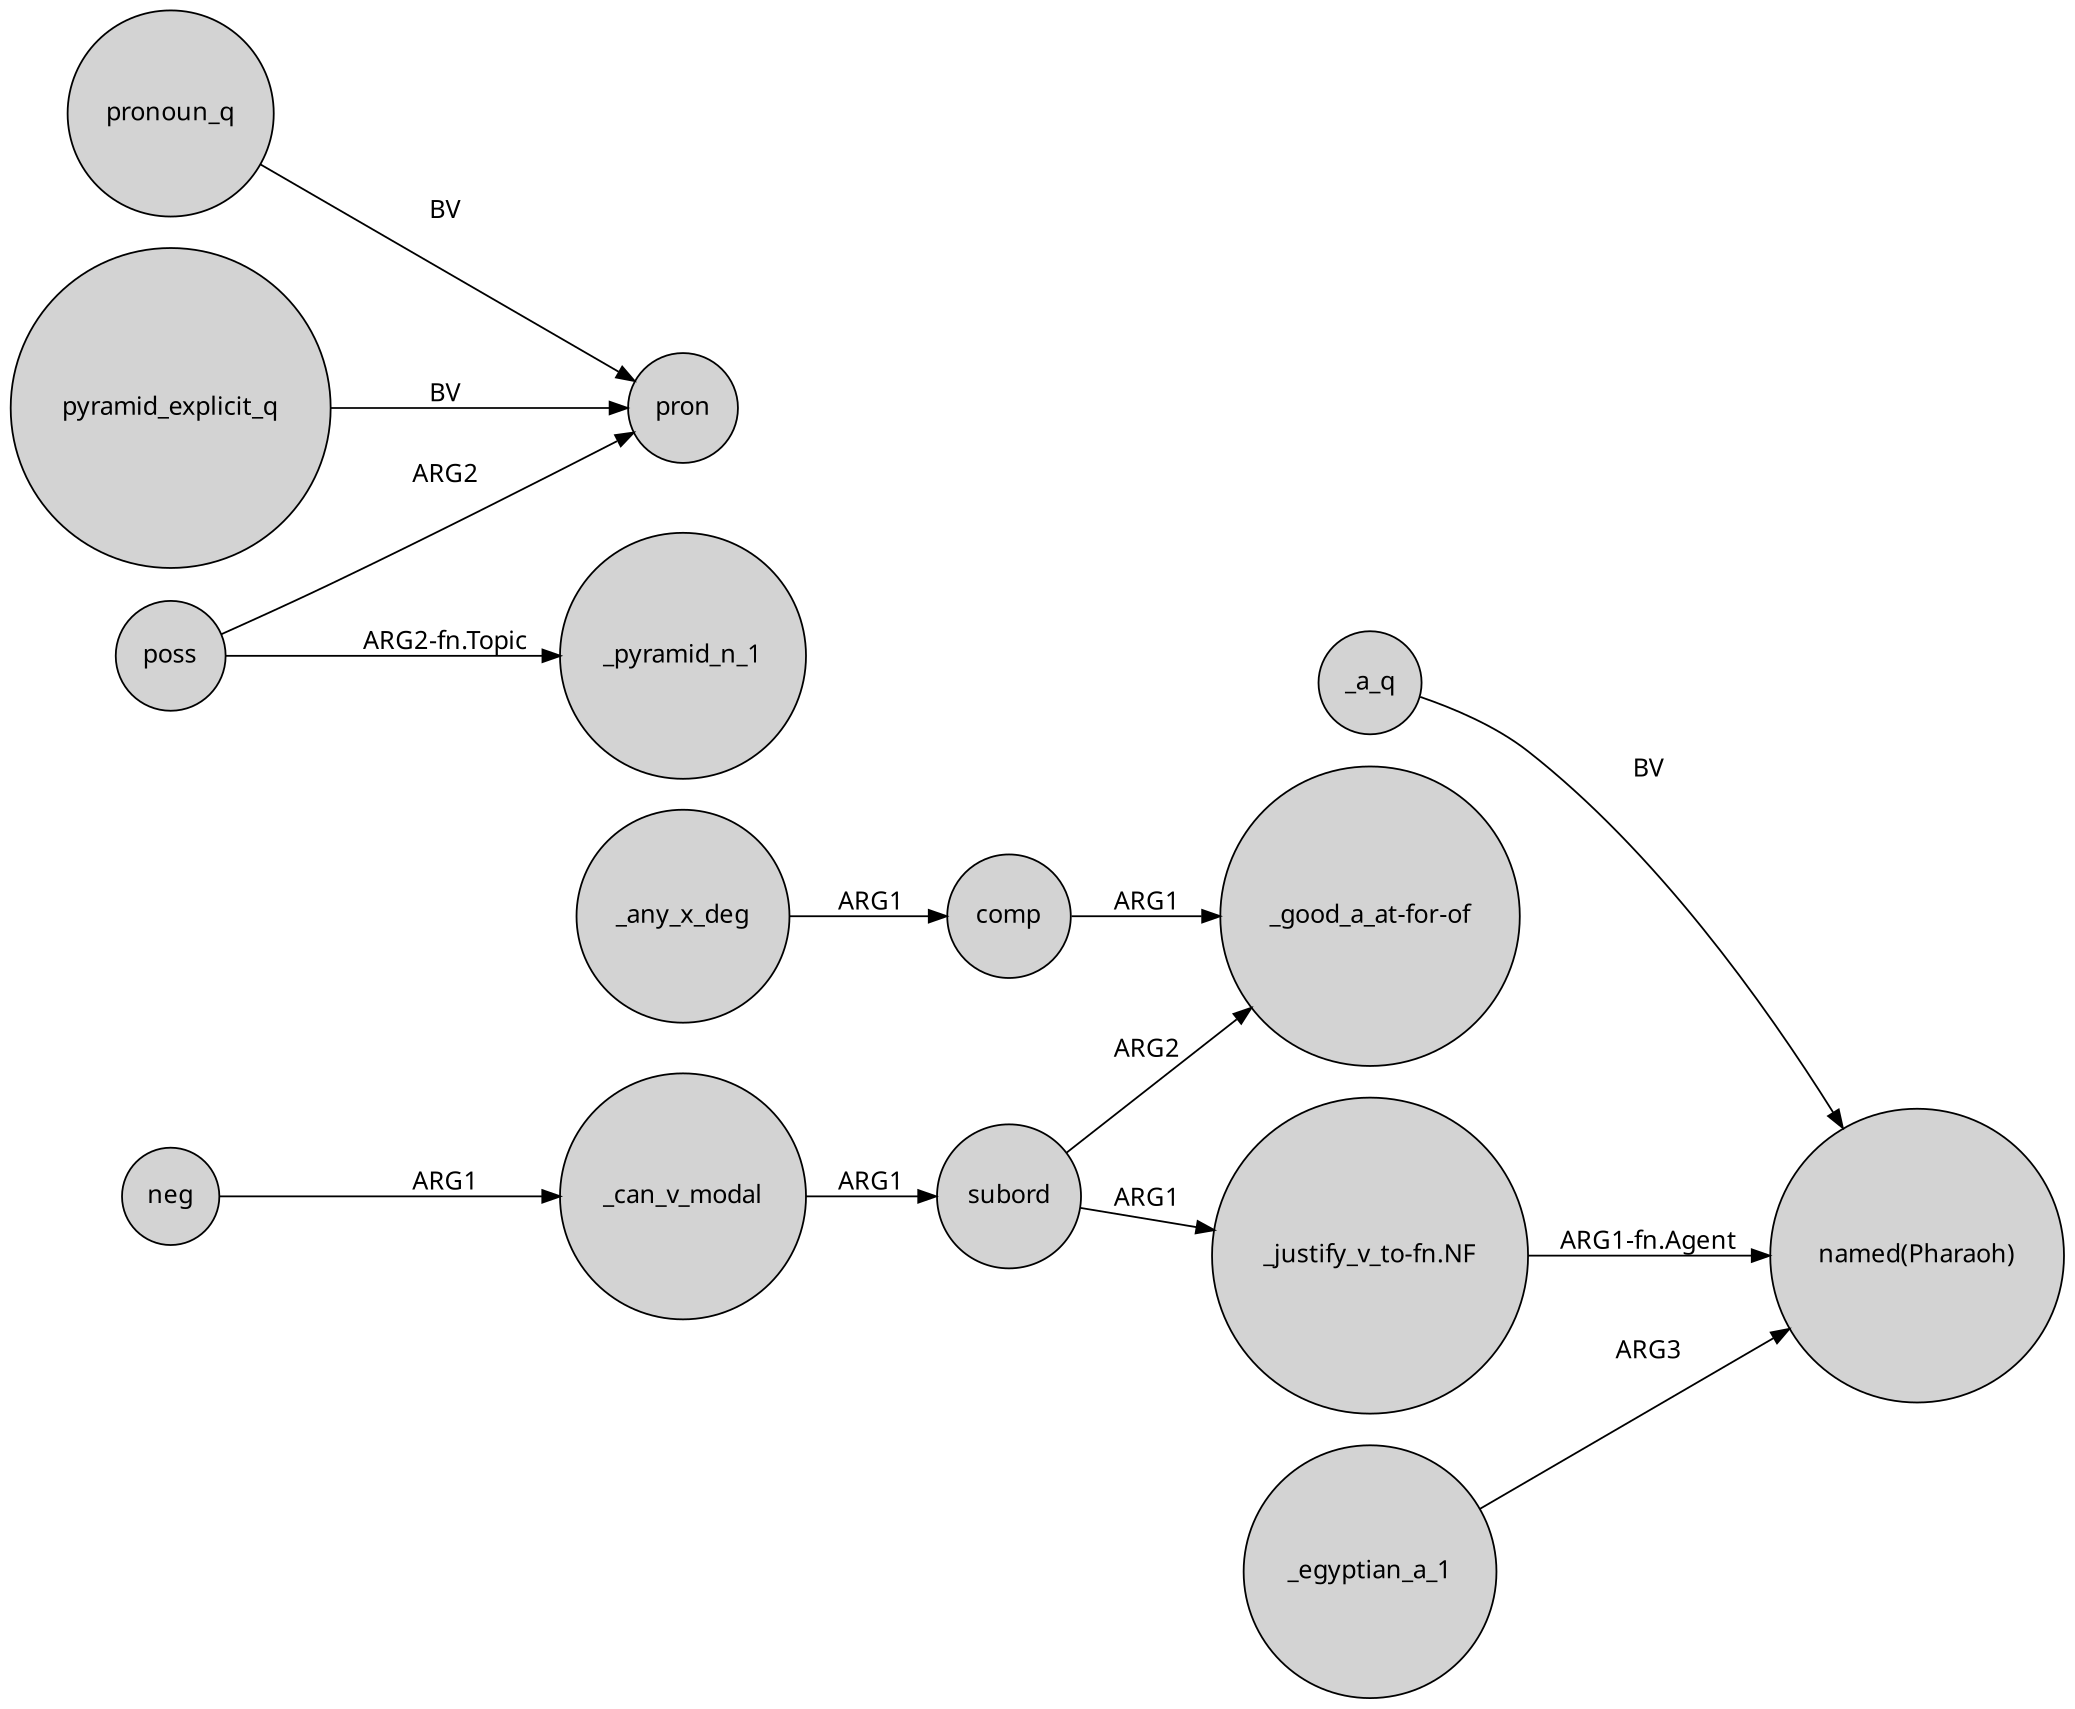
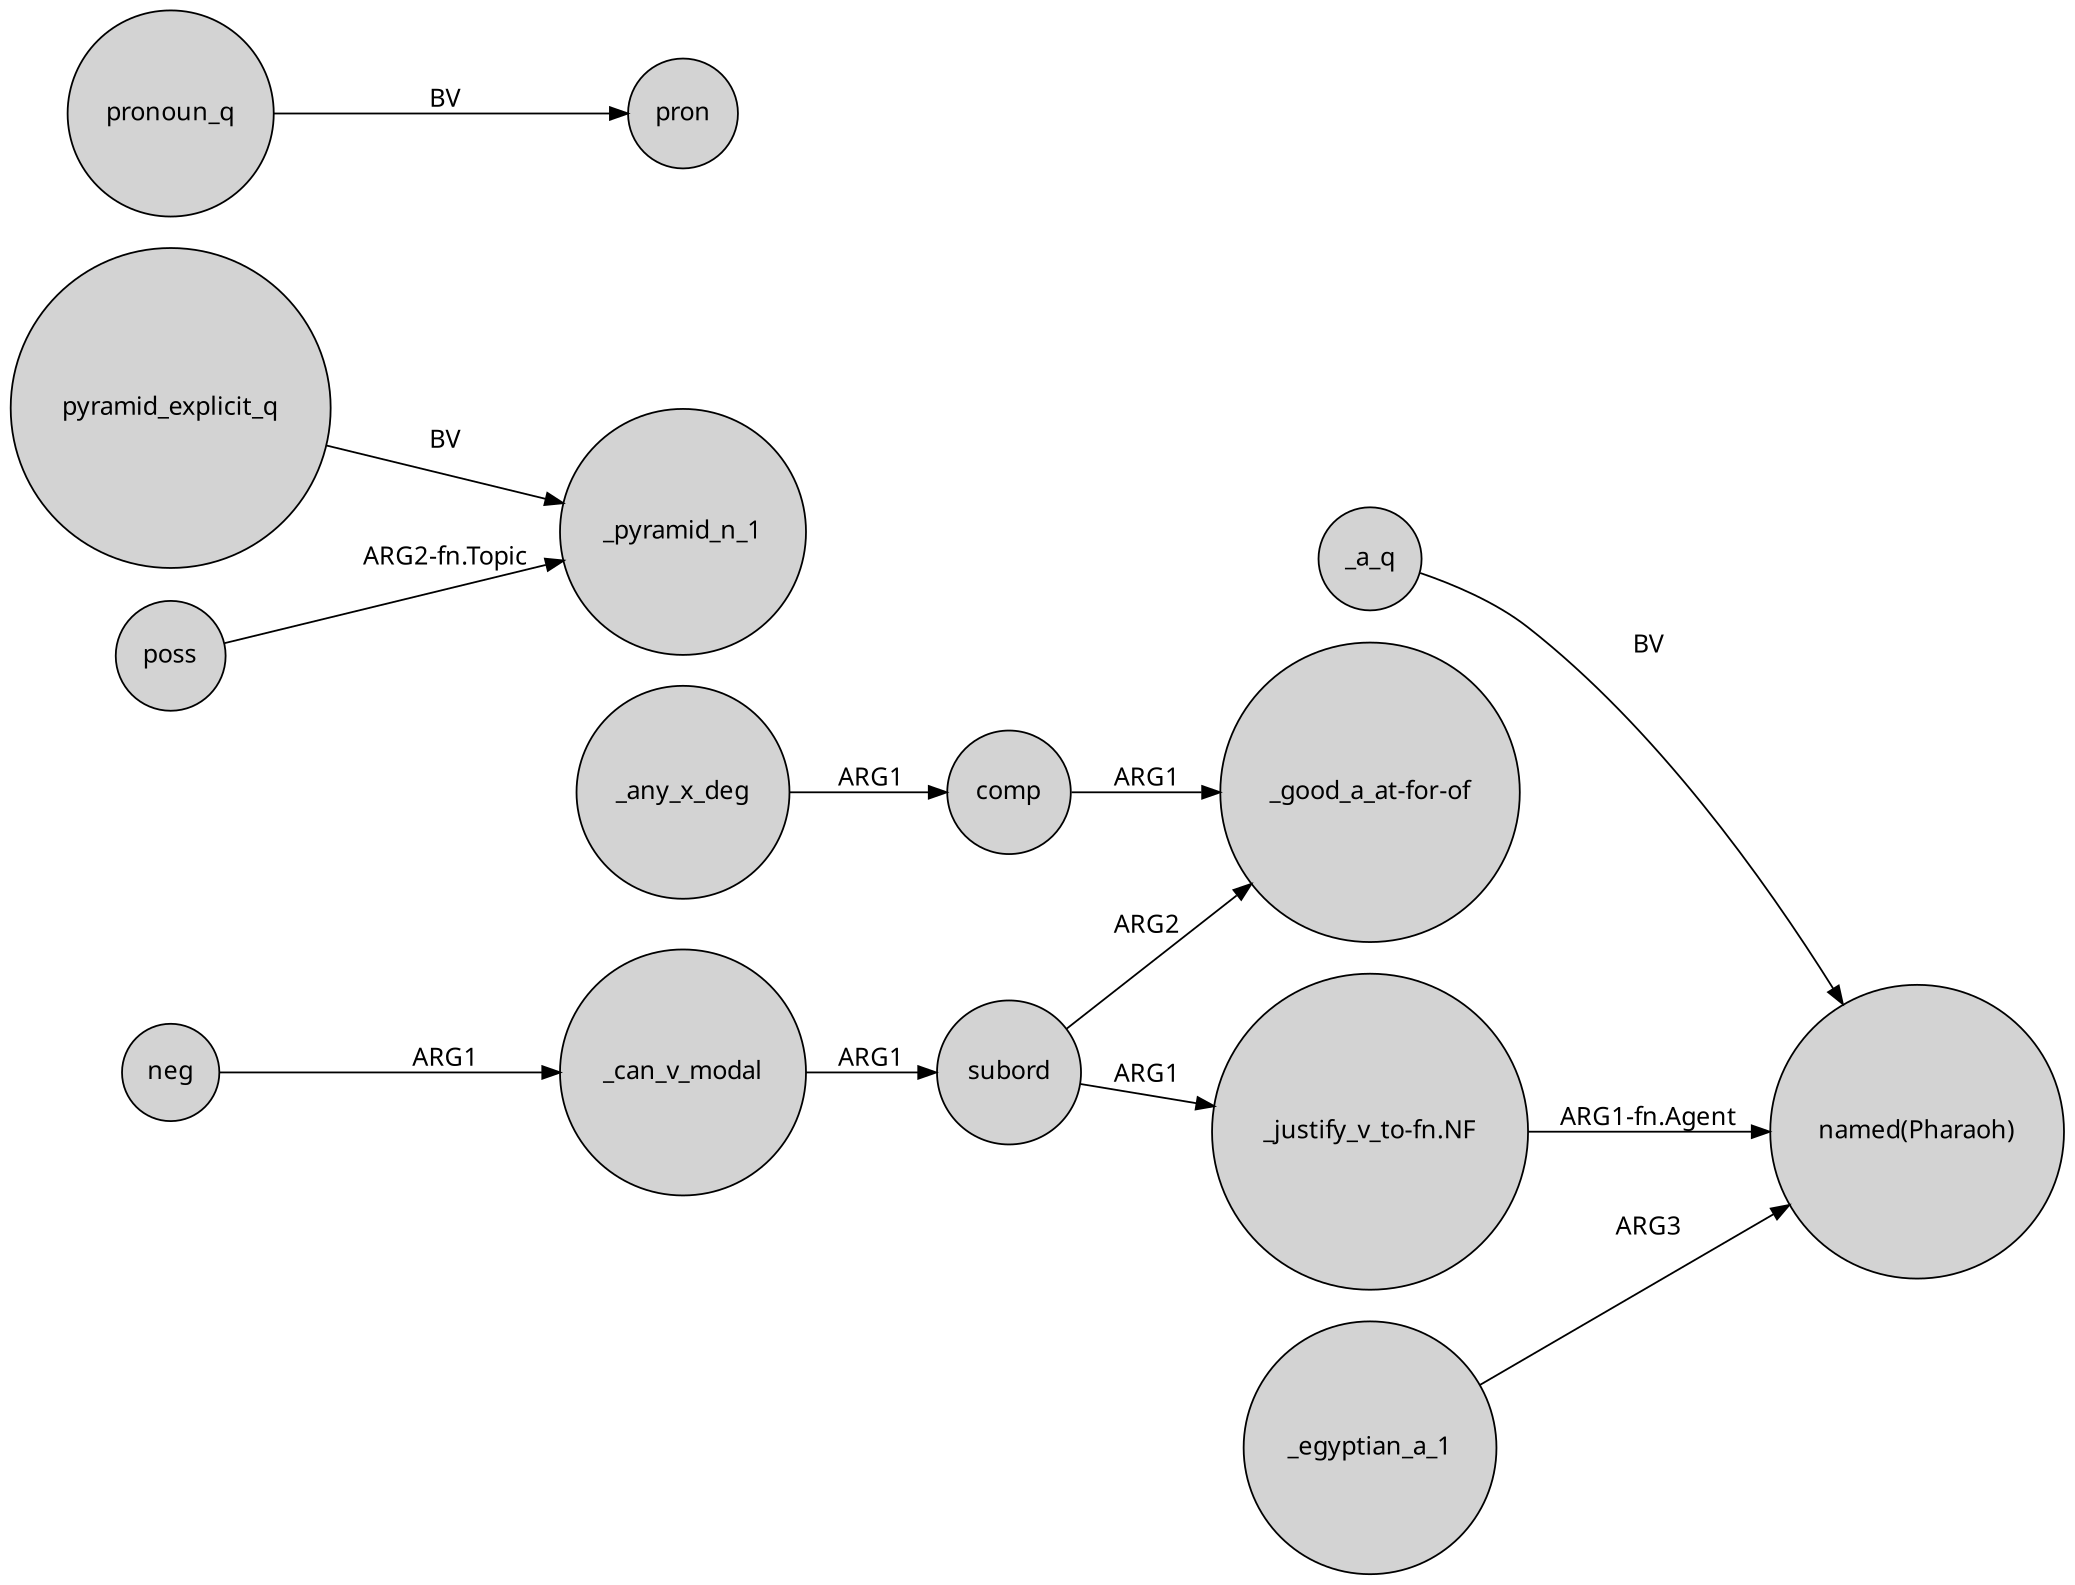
(470, 408) -> (436, 472)
(420, 540) -> none
